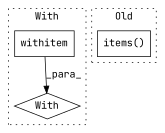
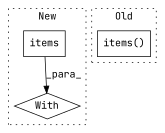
(47, 17) -> (47, 17)
(44, 44) -> (44, 44)
